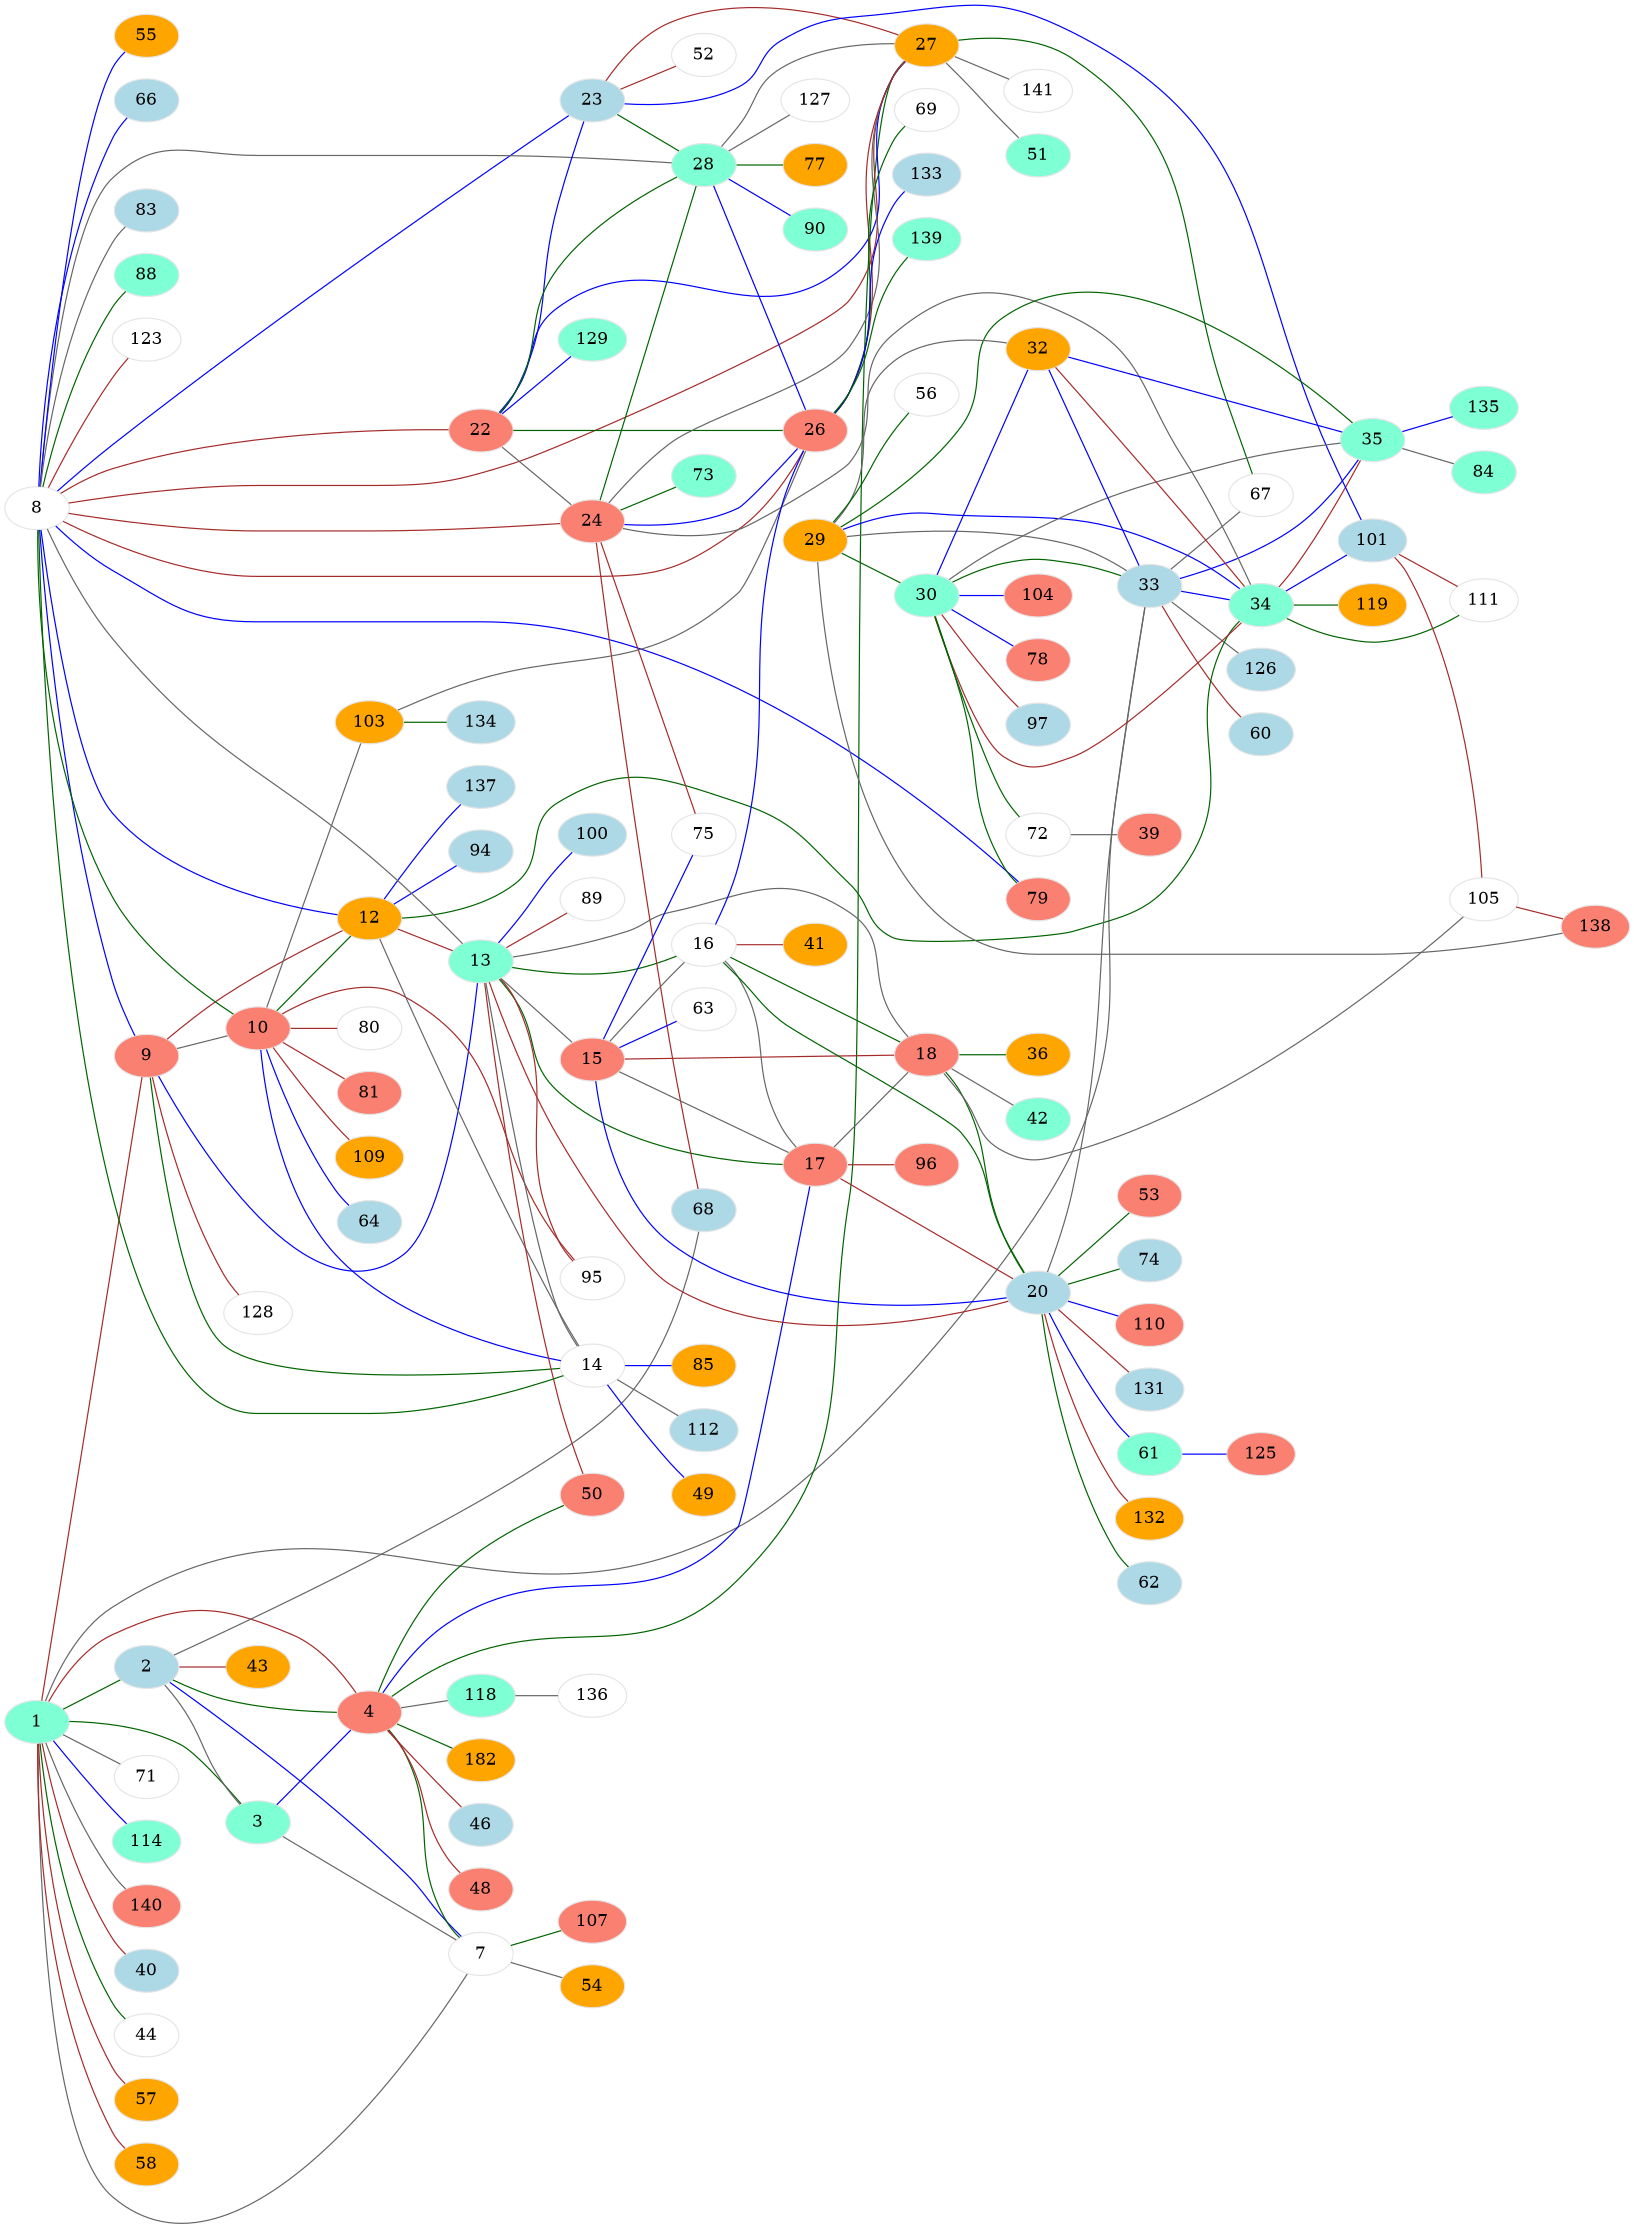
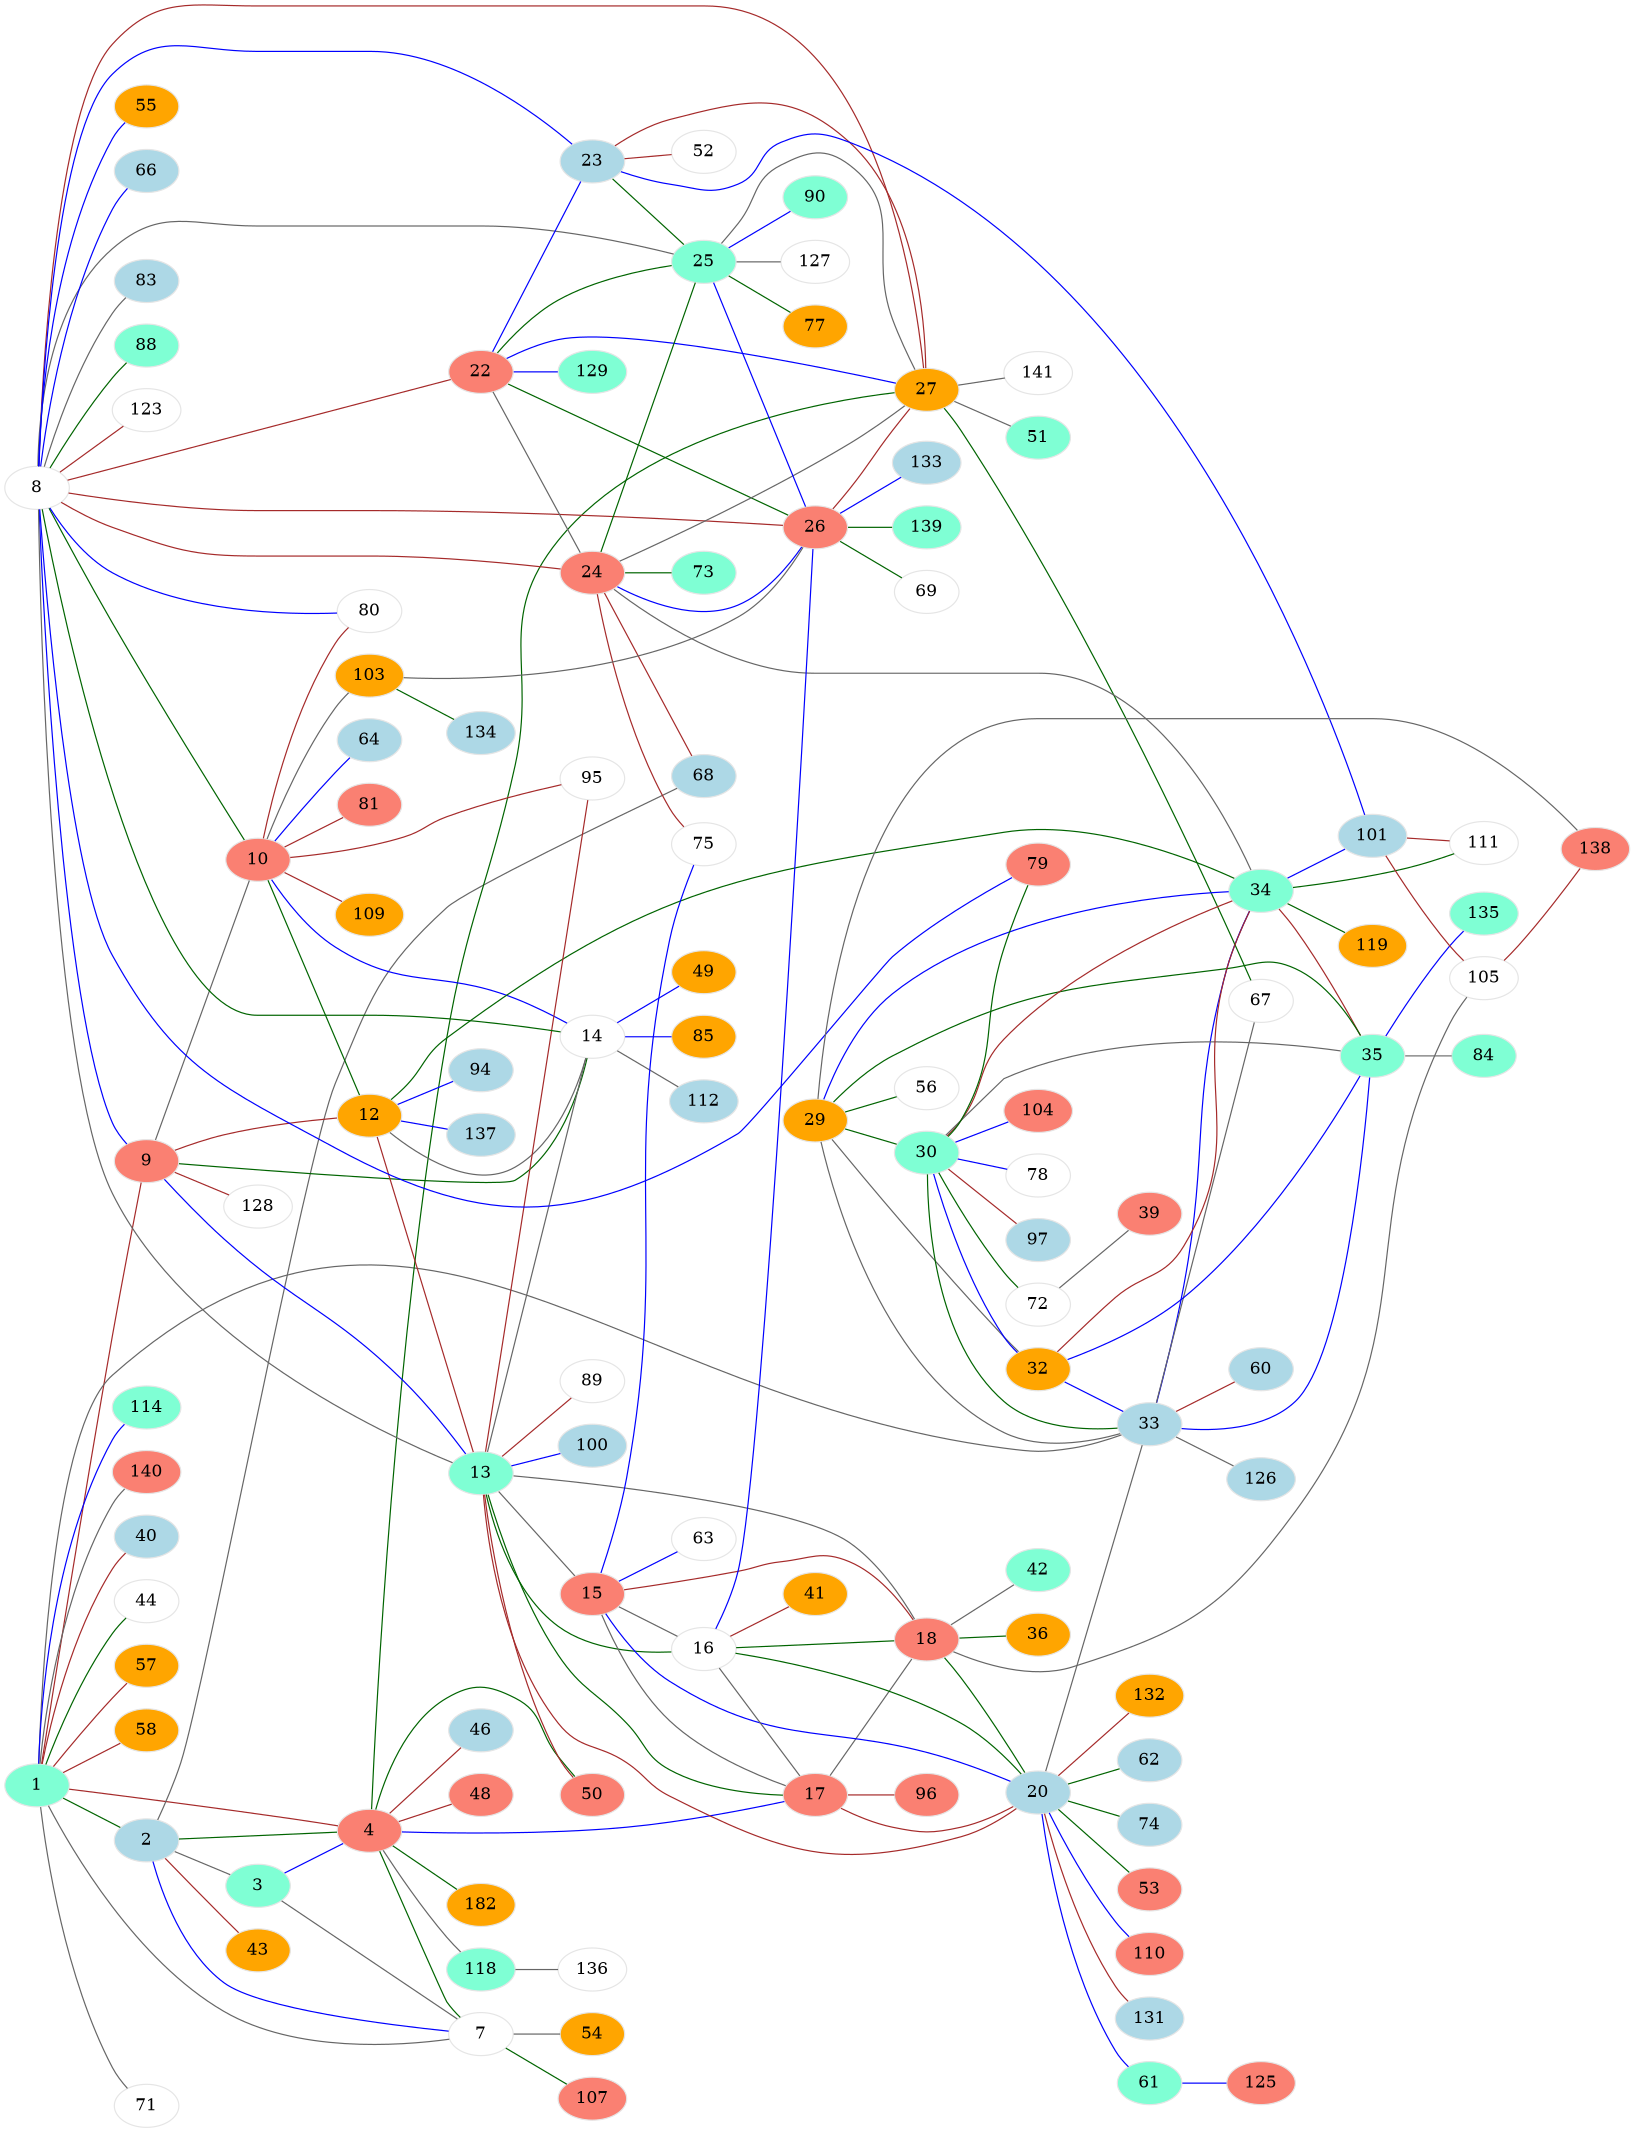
(704, 165) -> (704, 262)
(1038, 660) -> (1038, 1176)
(101, 795) -> (178, 598)
(167, 1738) -> none
